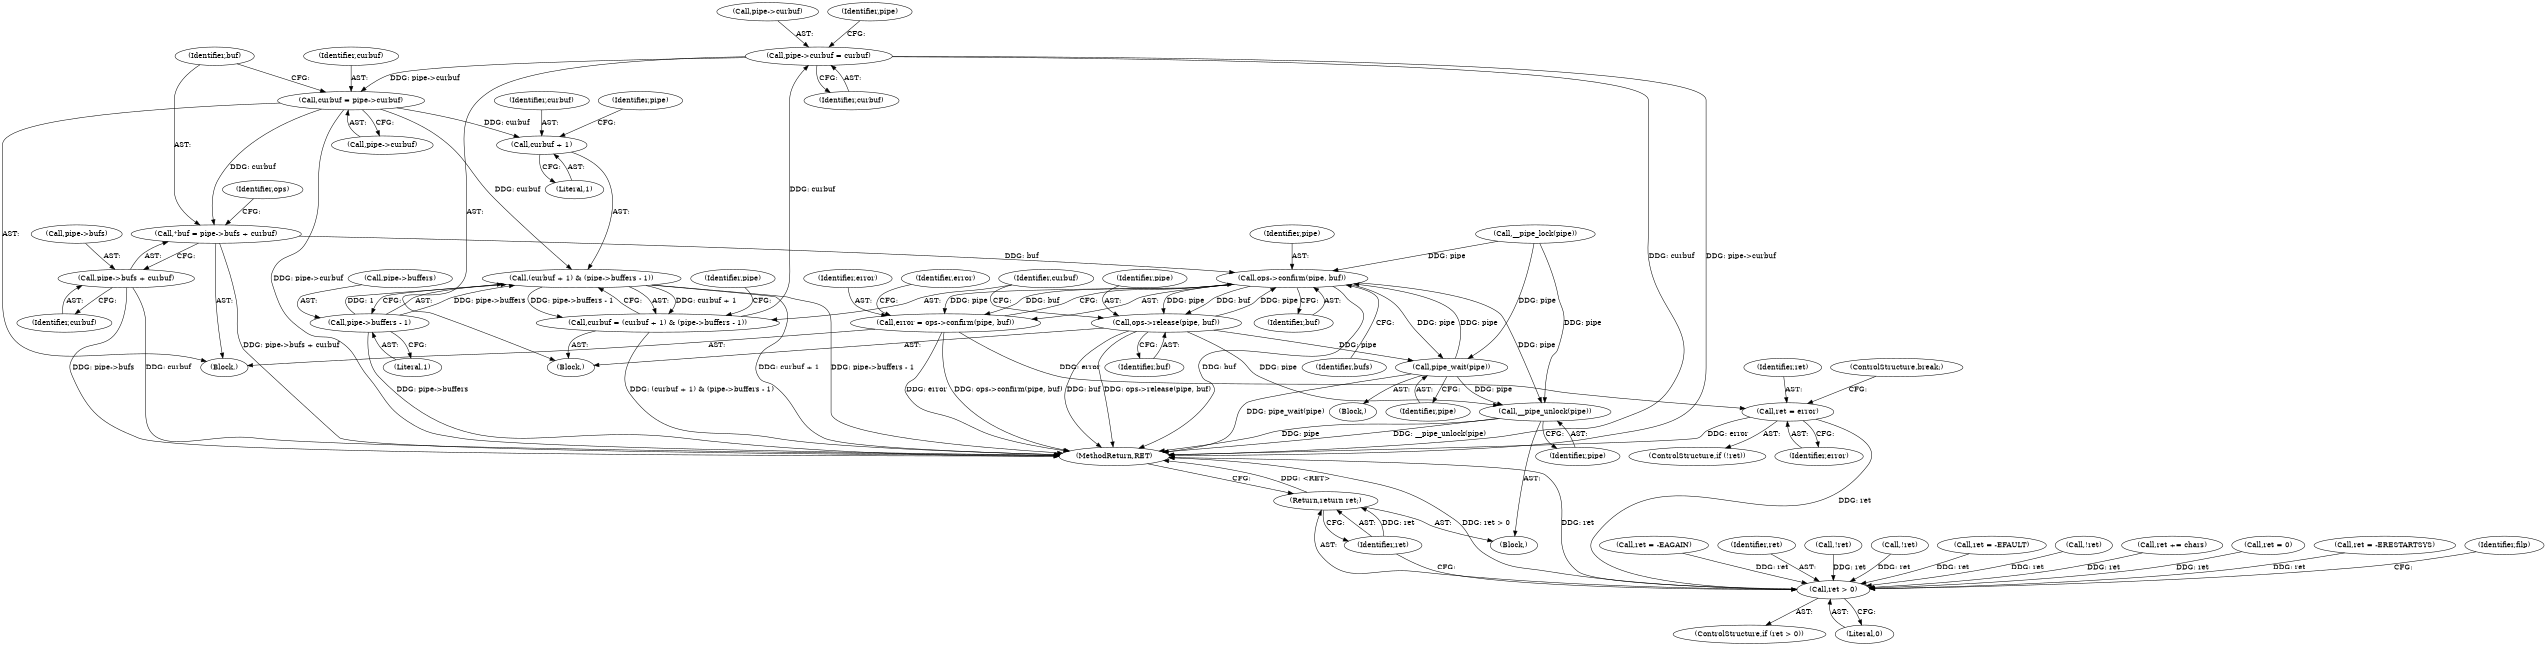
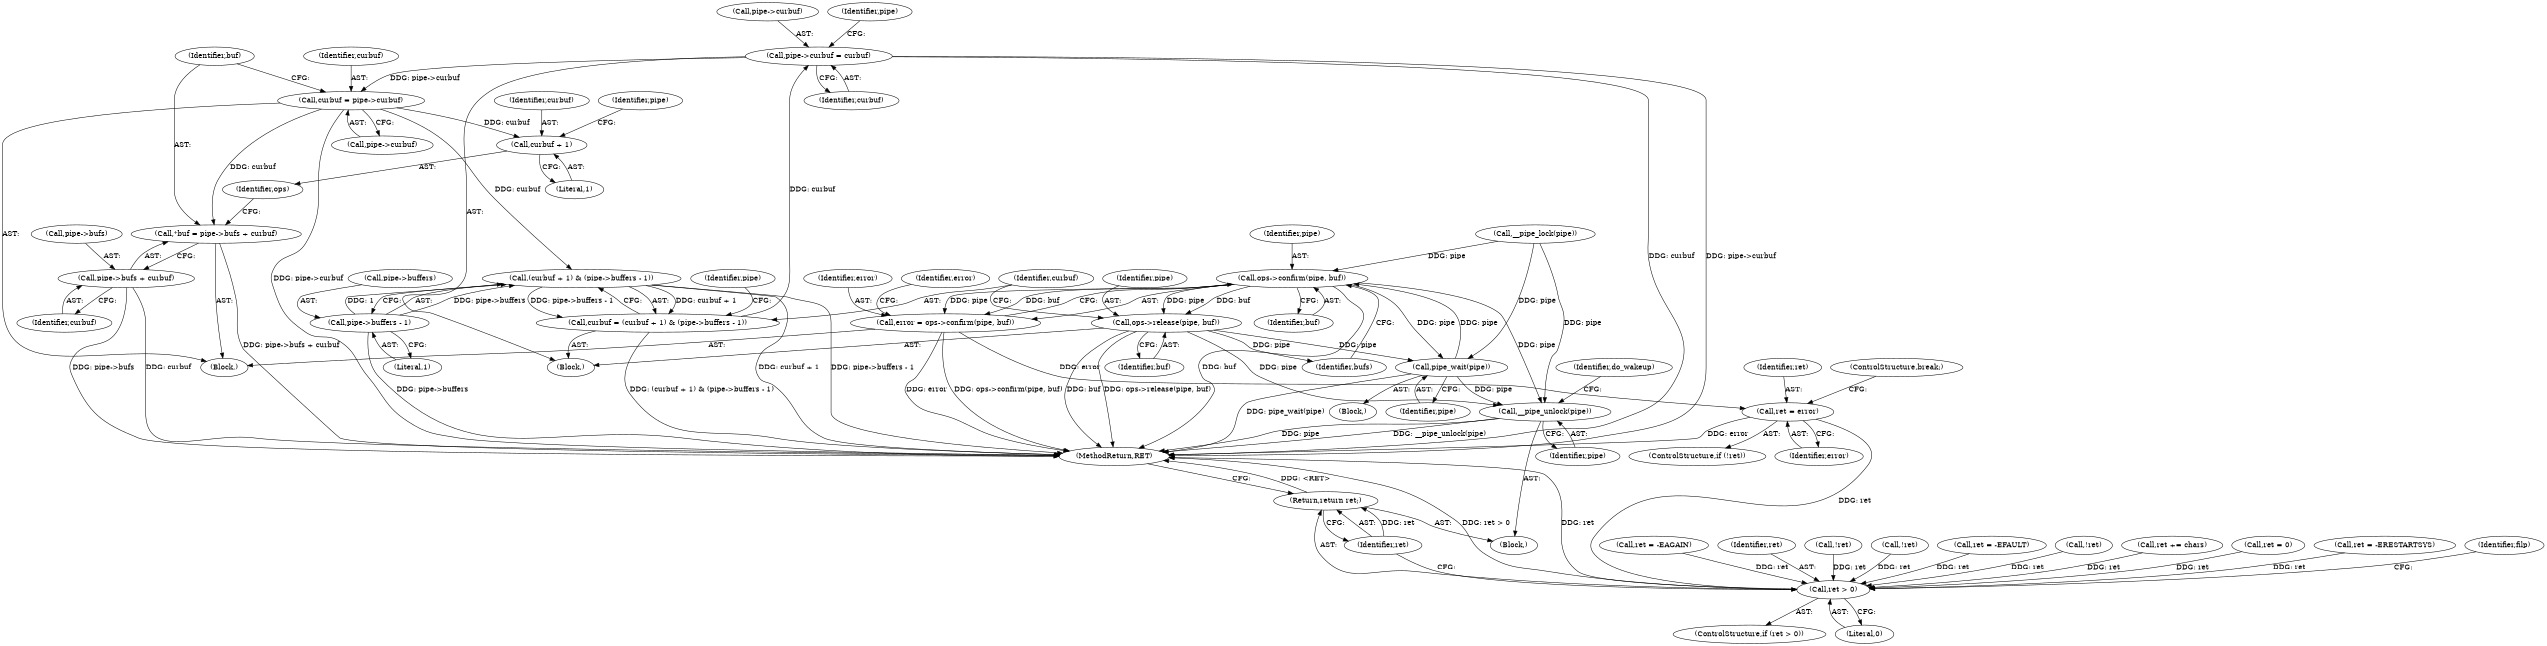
(612, 201) -> (403, 167)
(765, 249) -> none
(1245, 307) -> (1249, 347)
none -> (1614, 367)
